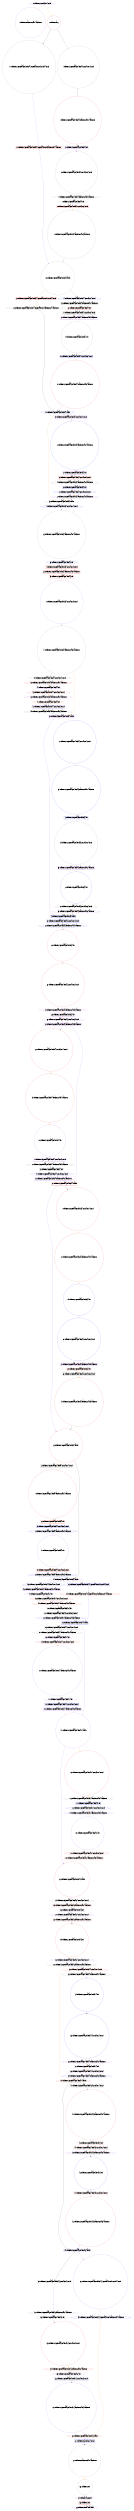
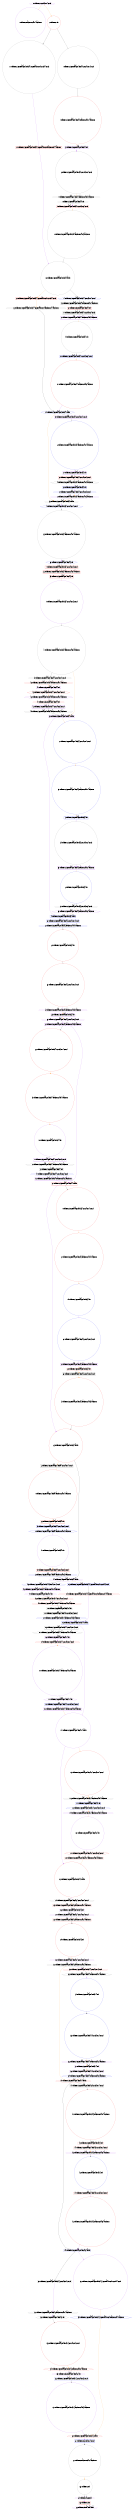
(54, 23) -> (54, 23)
